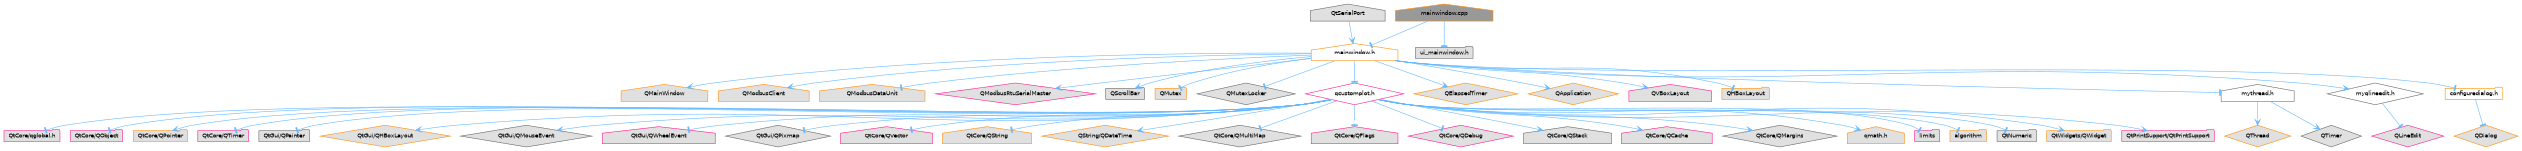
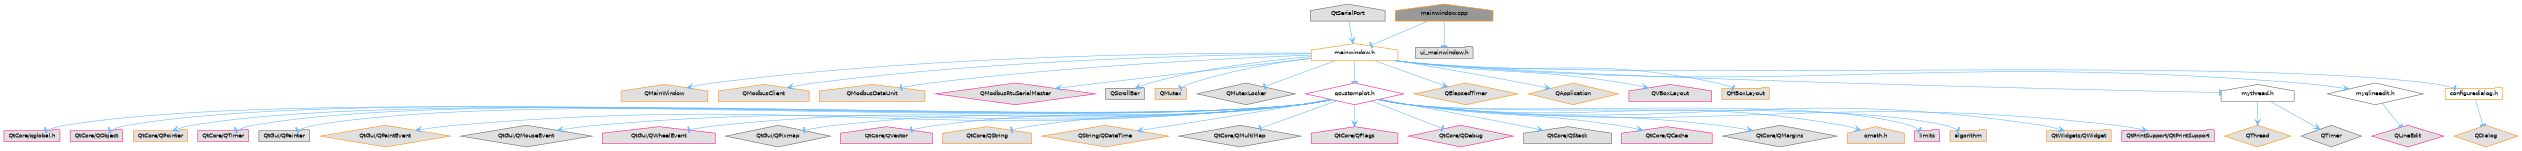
(1355, 113) -> (1355, 113)
(385, 136) -> (385, 136)
(2017, 136) -> none
